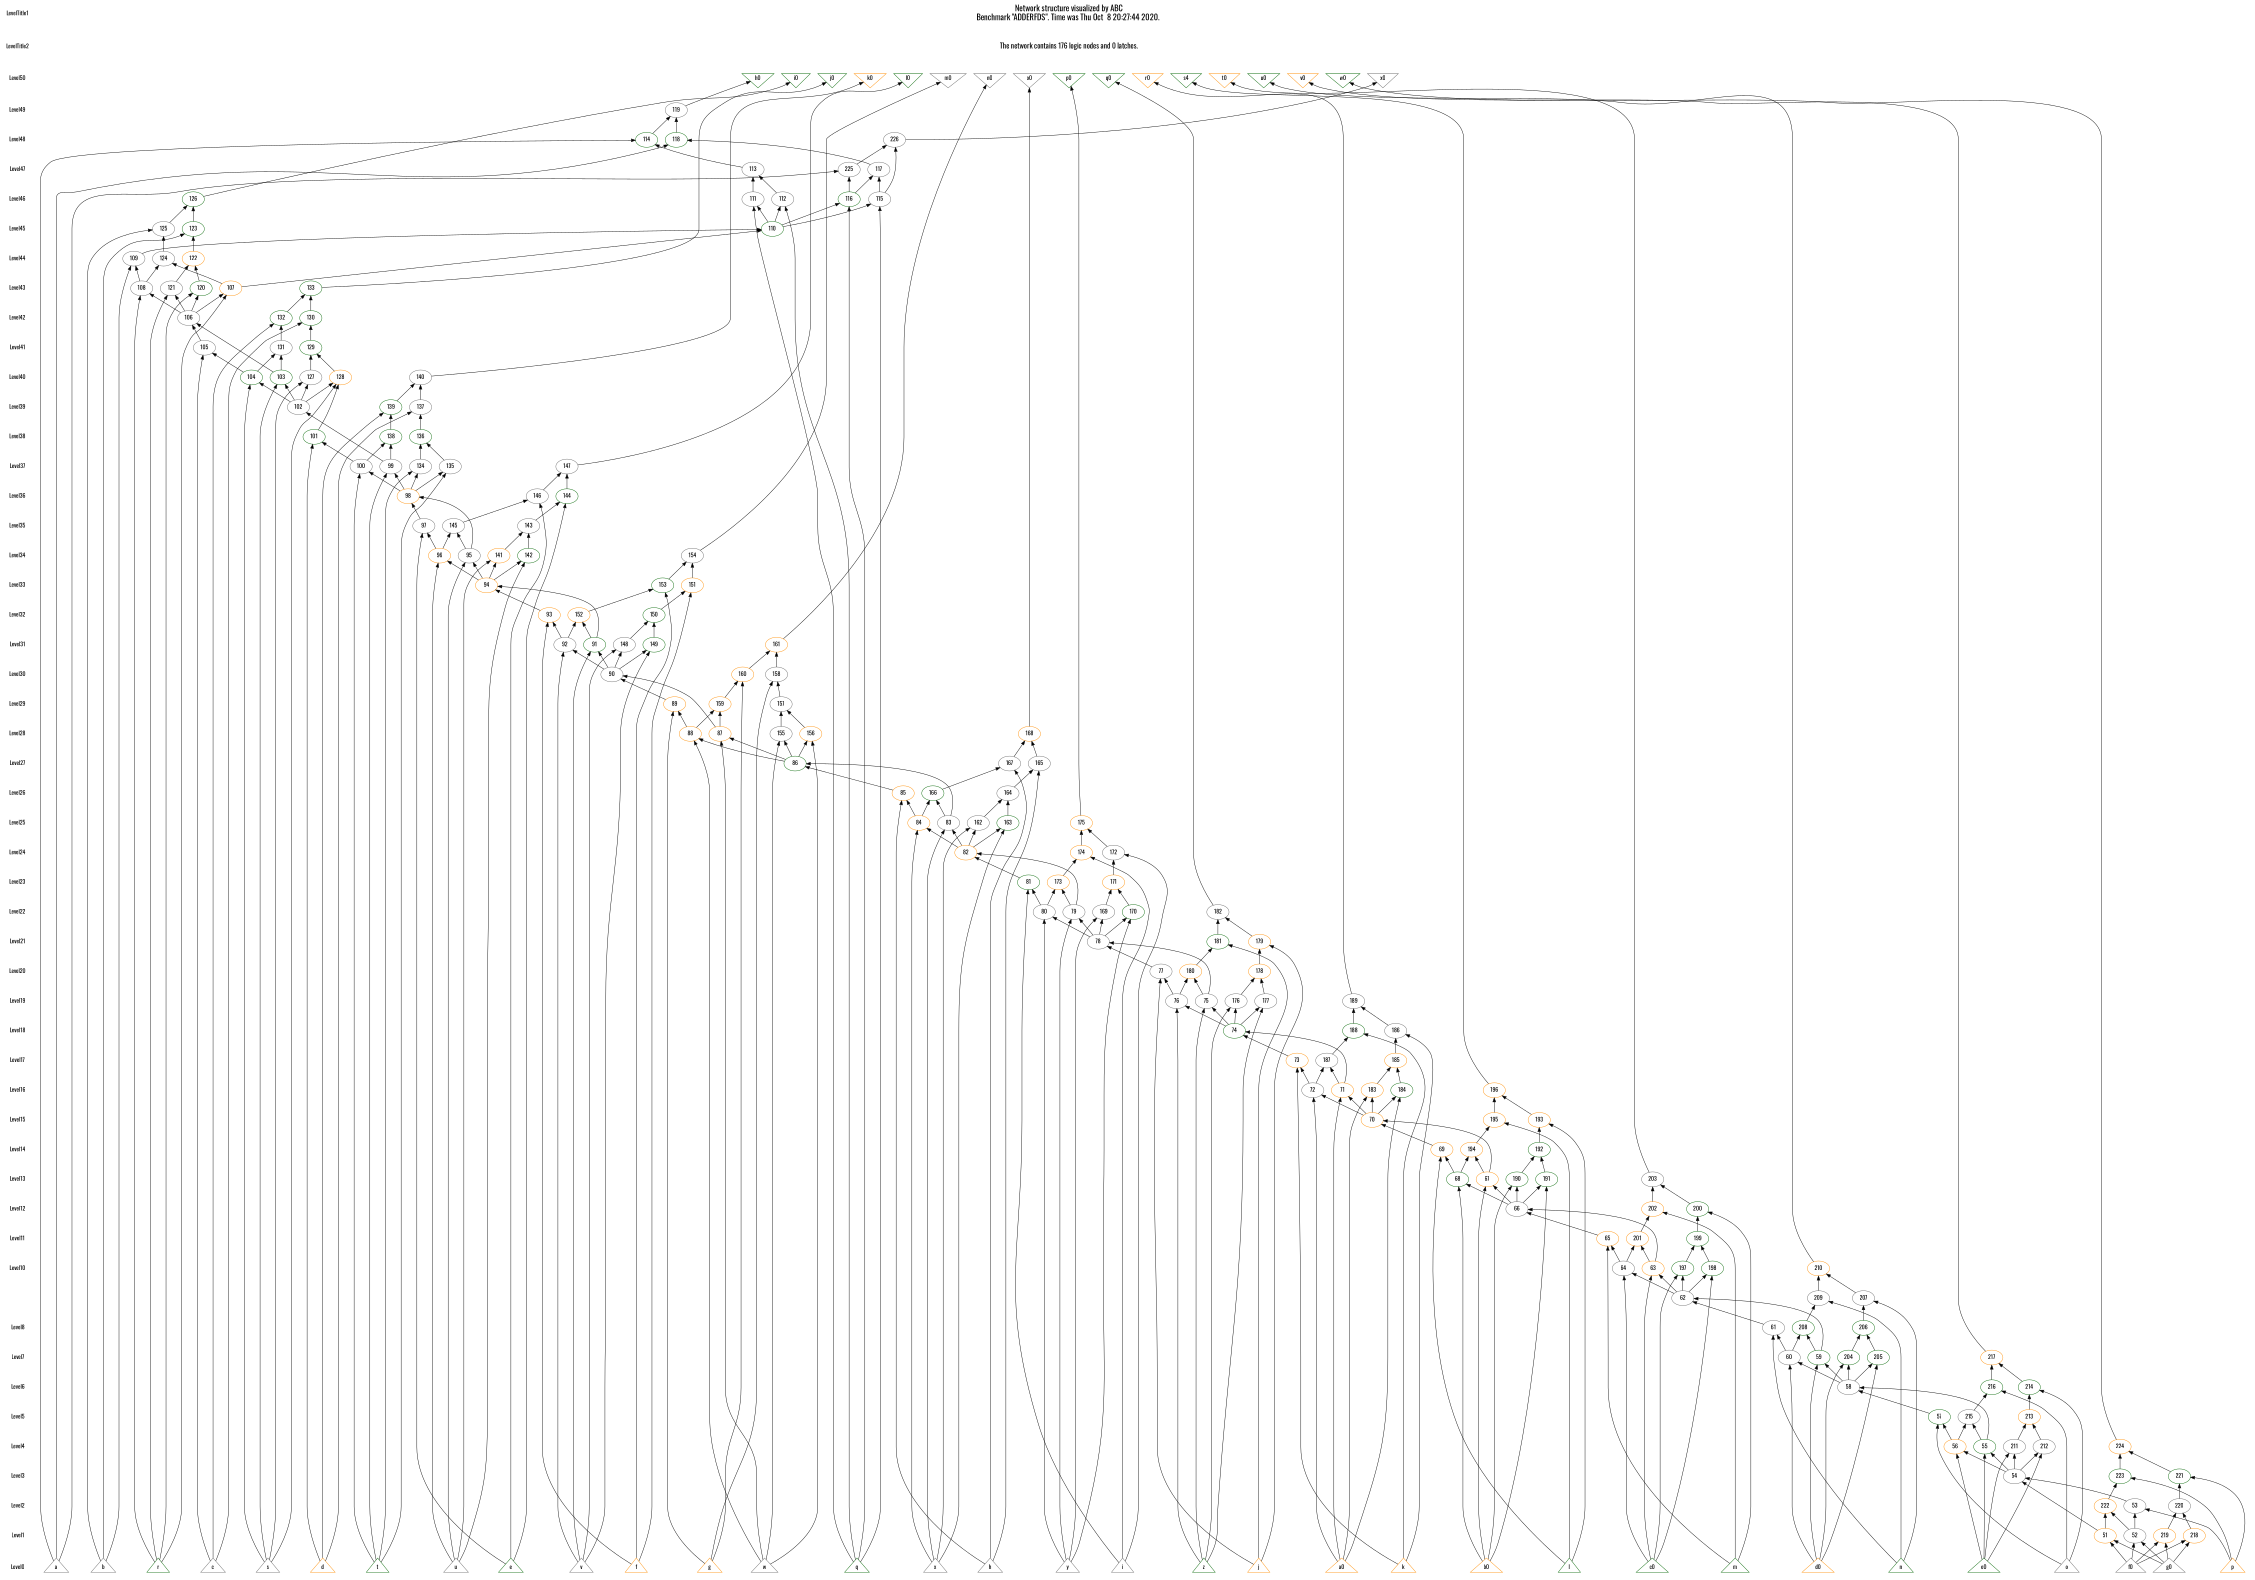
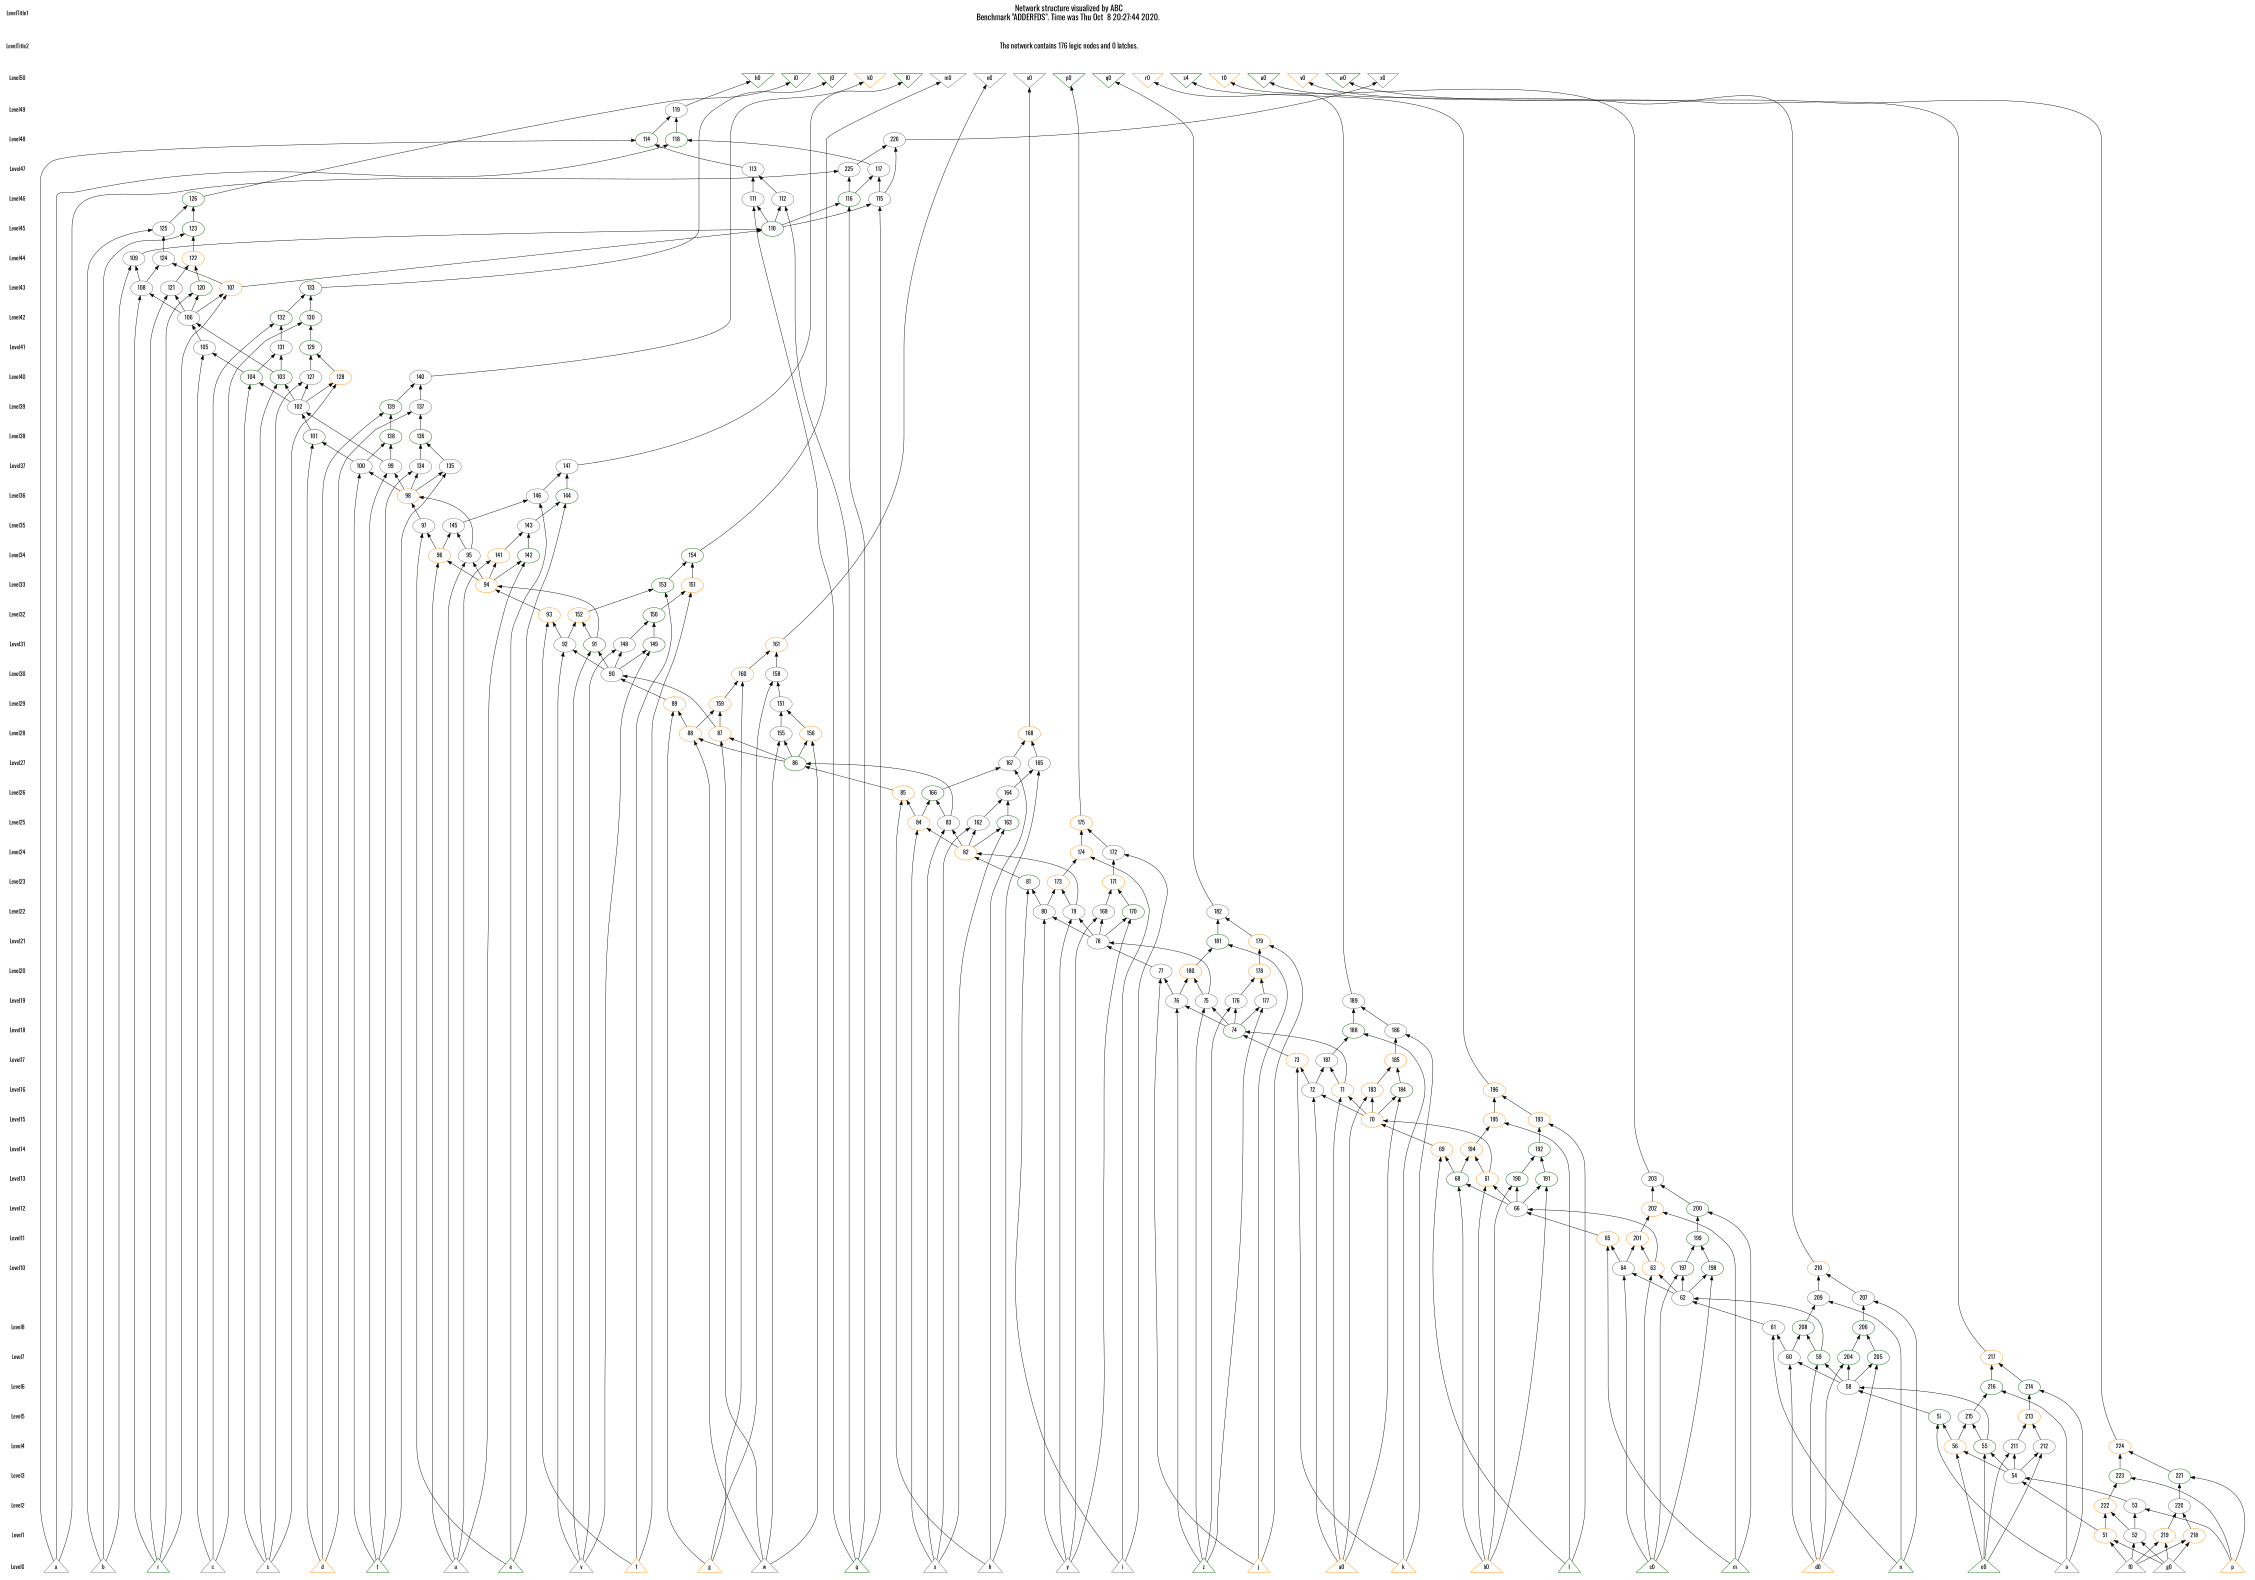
(329, 410) -> (307, 424)
(692, 556) -> (692, 556)
